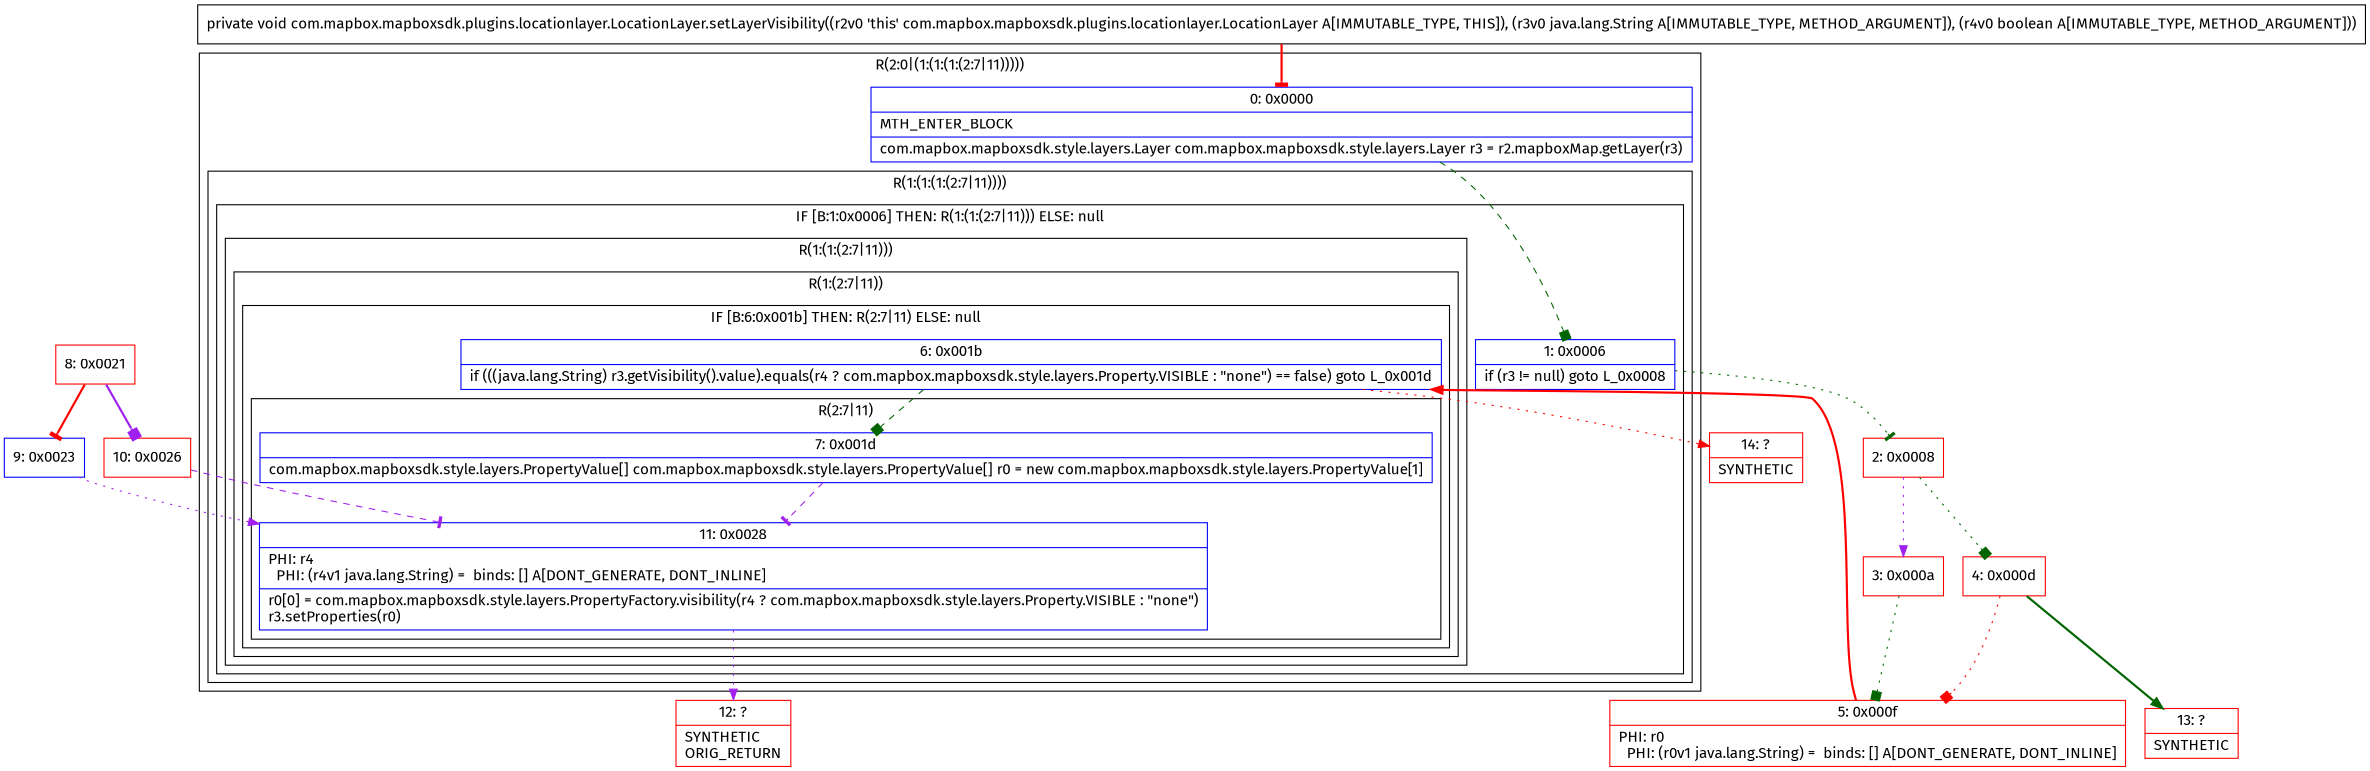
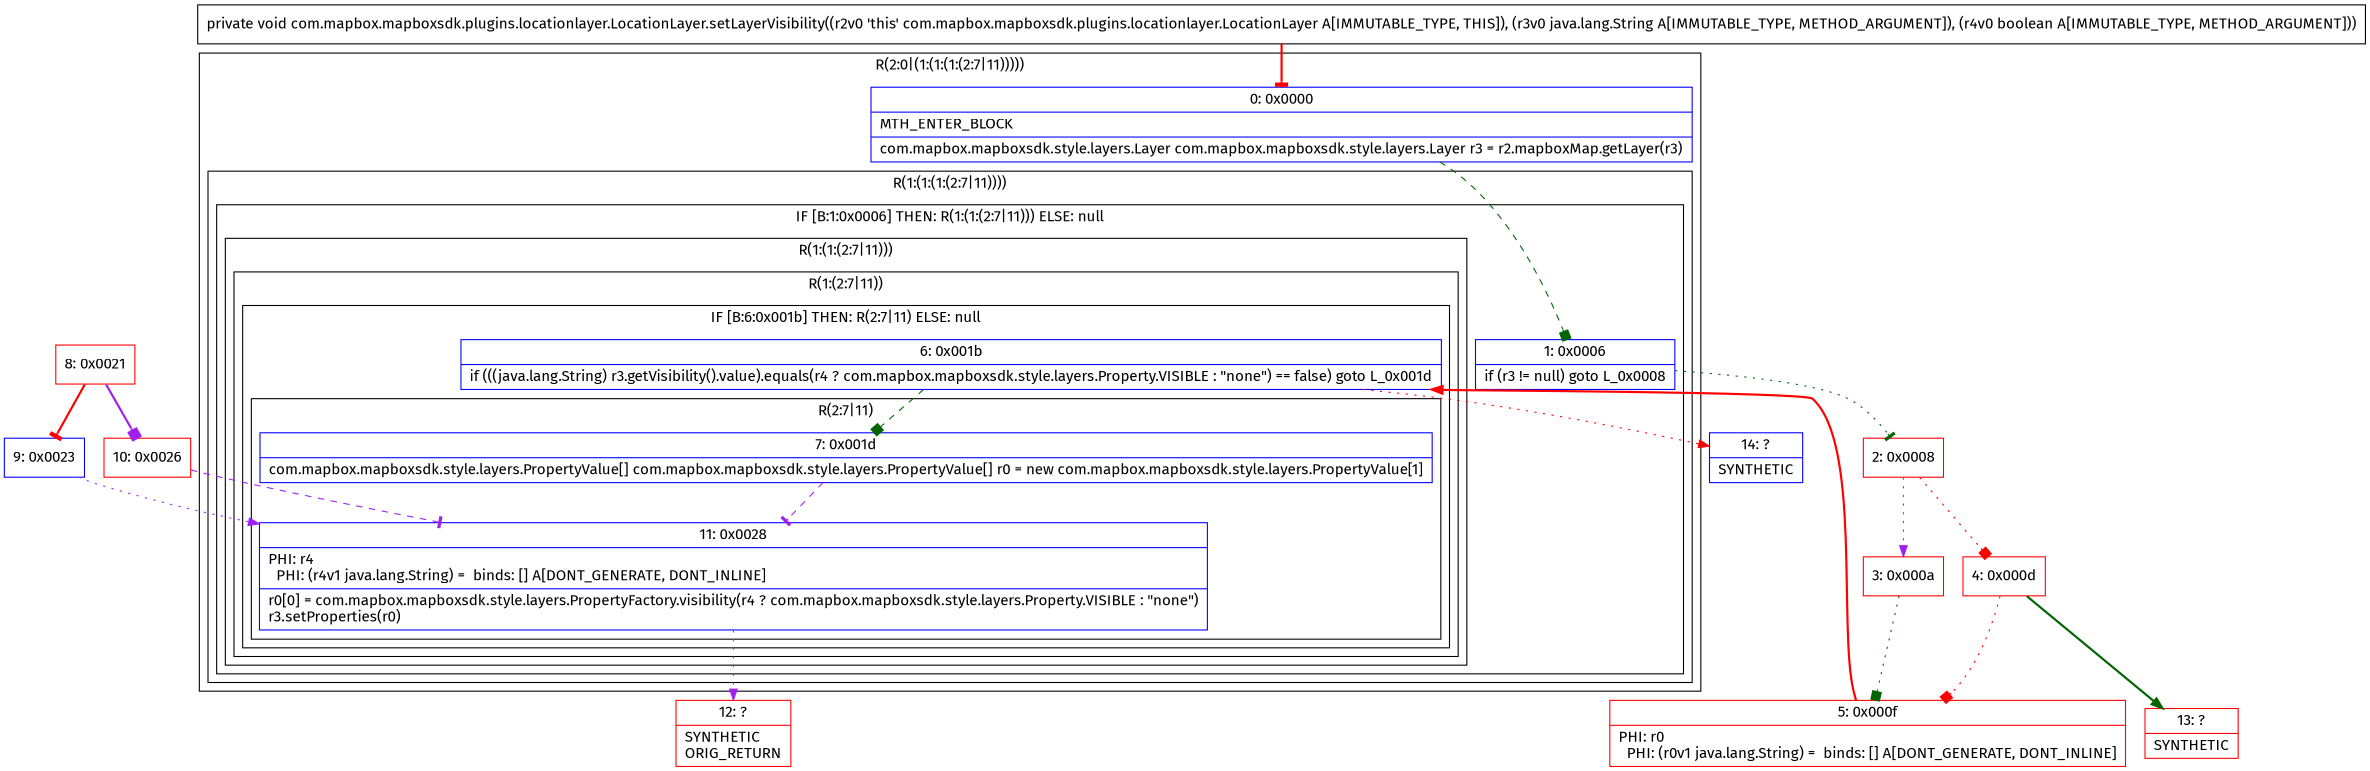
(1756, 458) -> (1756, 458)
(1950, 513) -> (1950, 513)
